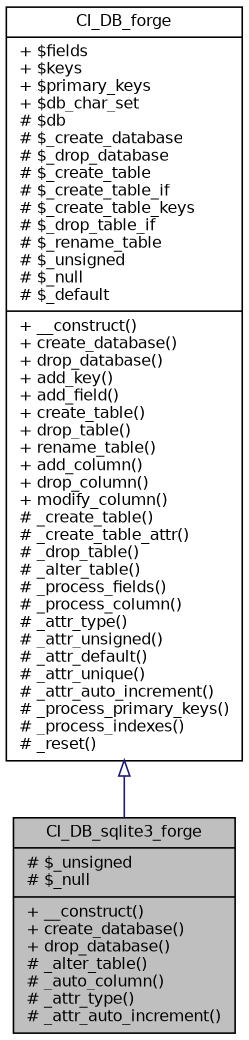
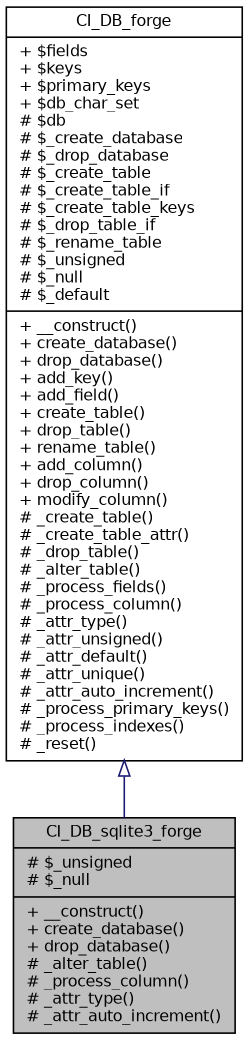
(96, 982) -> (108, 982)
